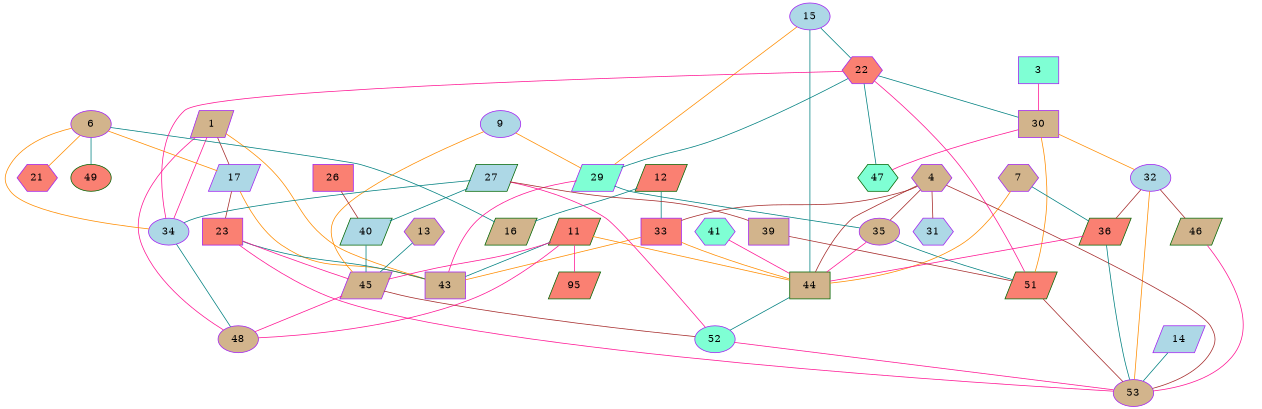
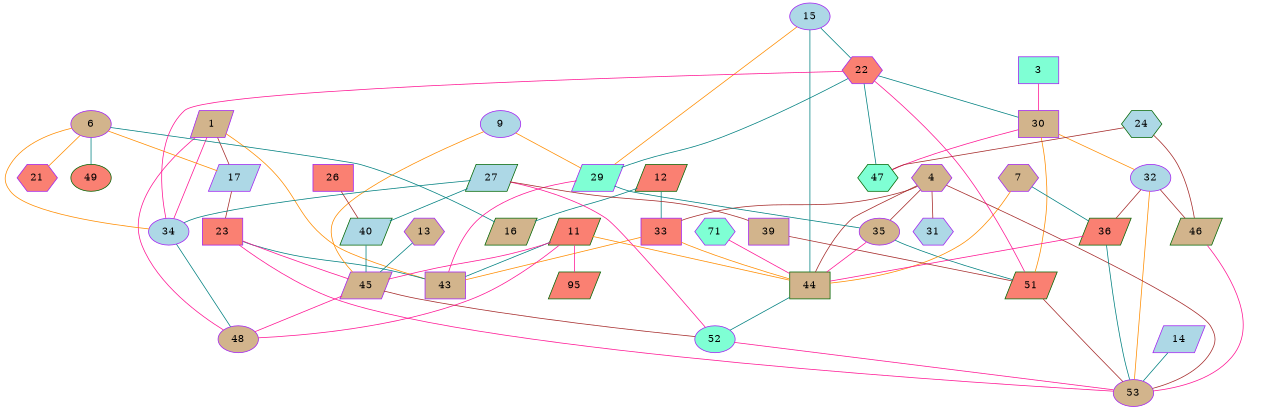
none -> (1142, 124)
(715, 232) -> (715, 232)
(288, 249) -> none
